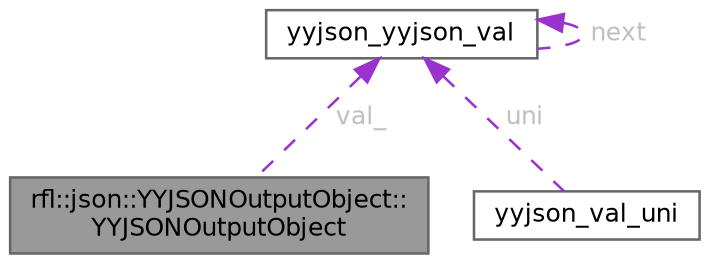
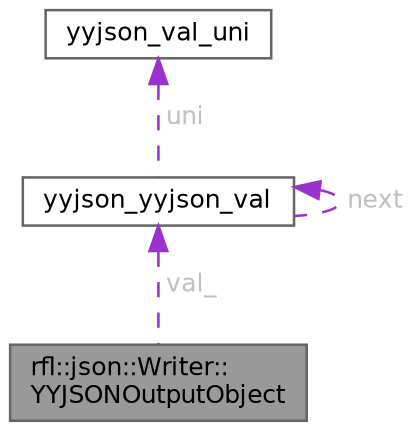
(504, 134) -> (158, 131)
(219, 215) -> (158, 383)
